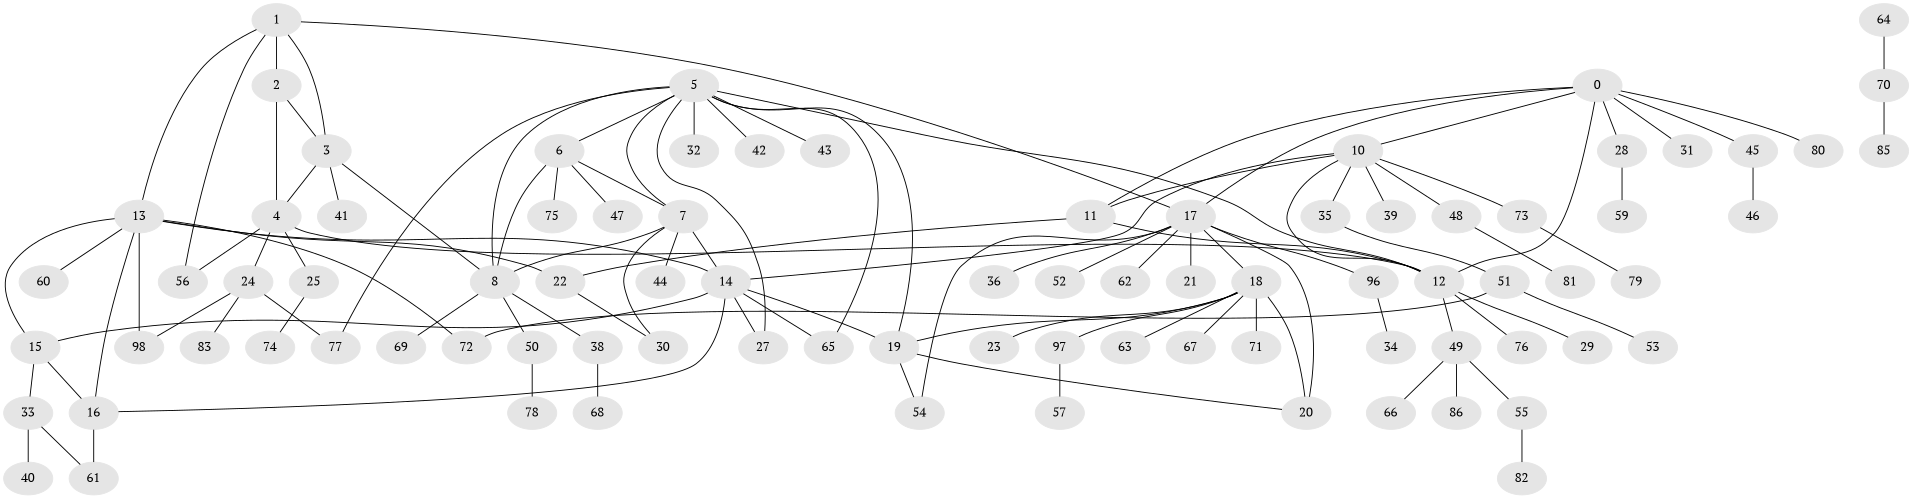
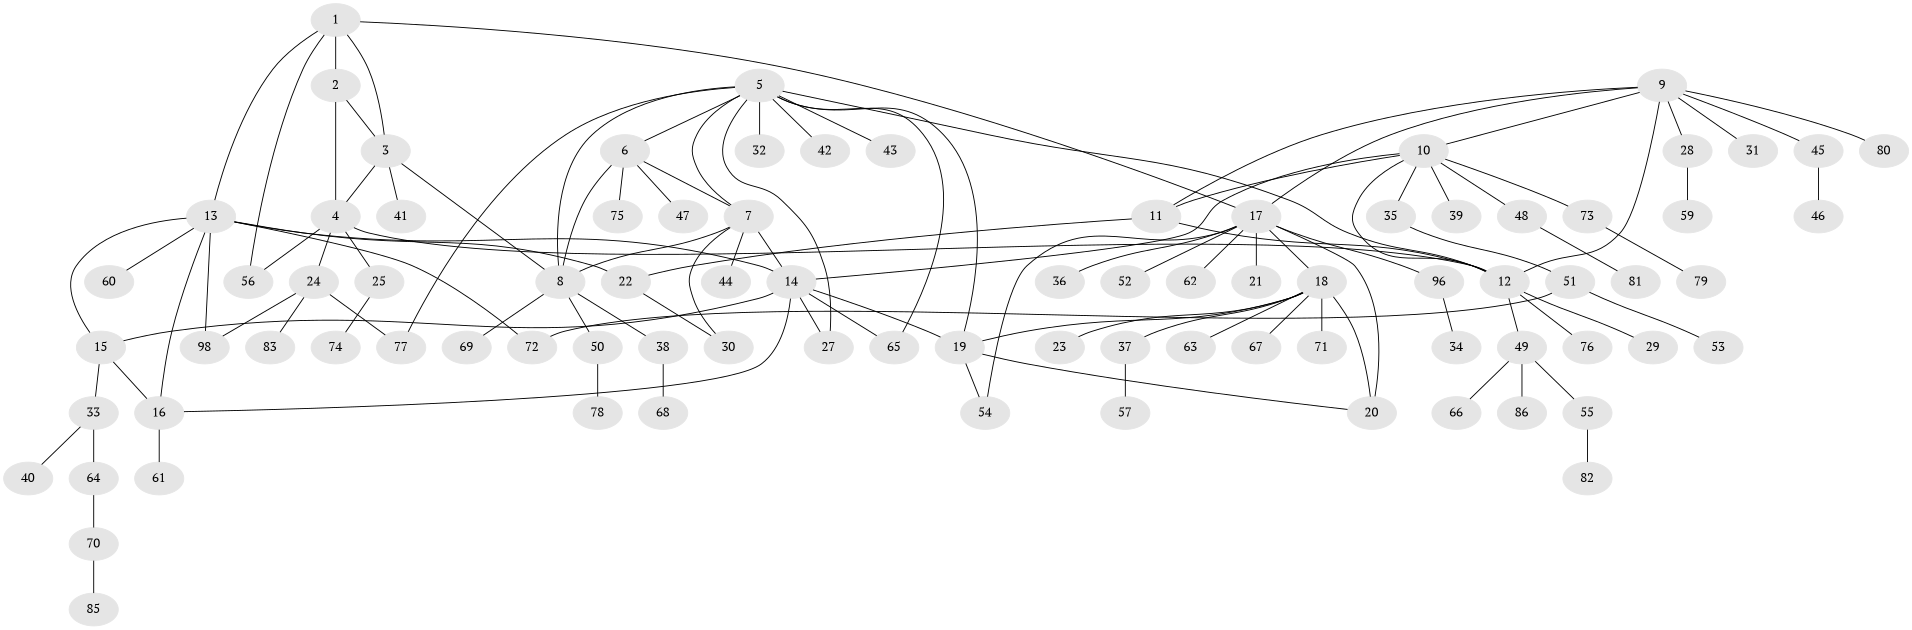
(1597, 86) -> (1662, 86)
(1060, 348) -> (1125, 348)
(61, 446) -> (94, 446)
